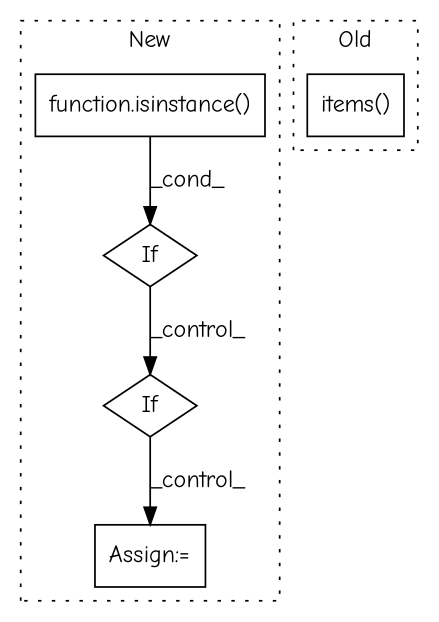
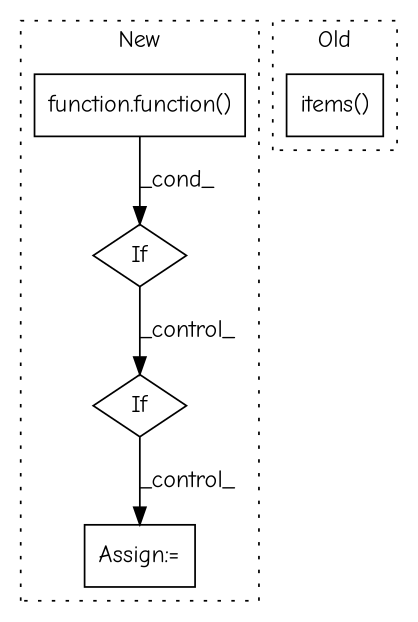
(150, 105) -> (140, 105)
